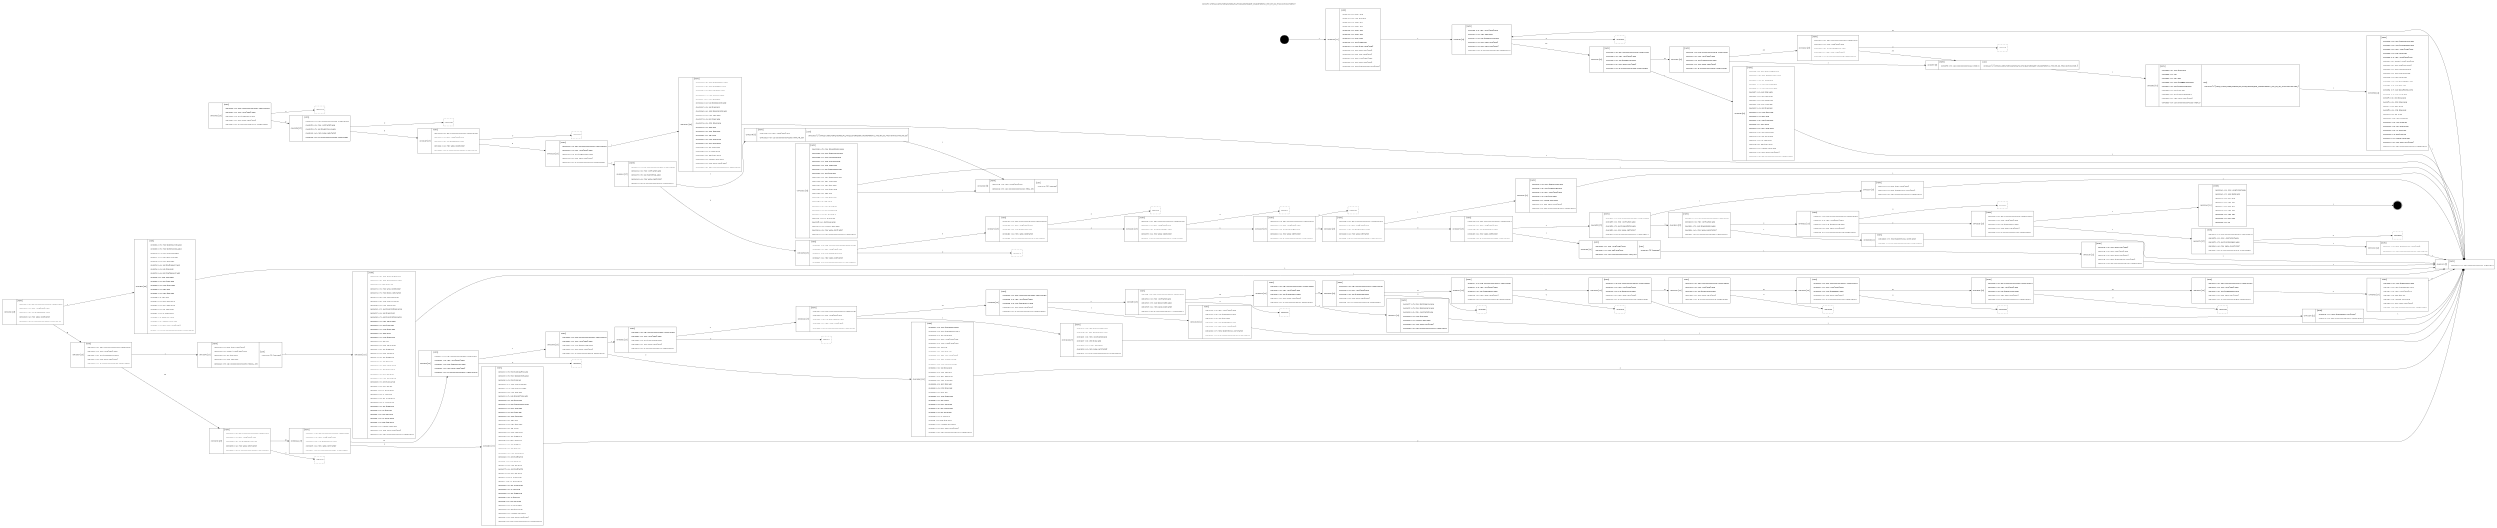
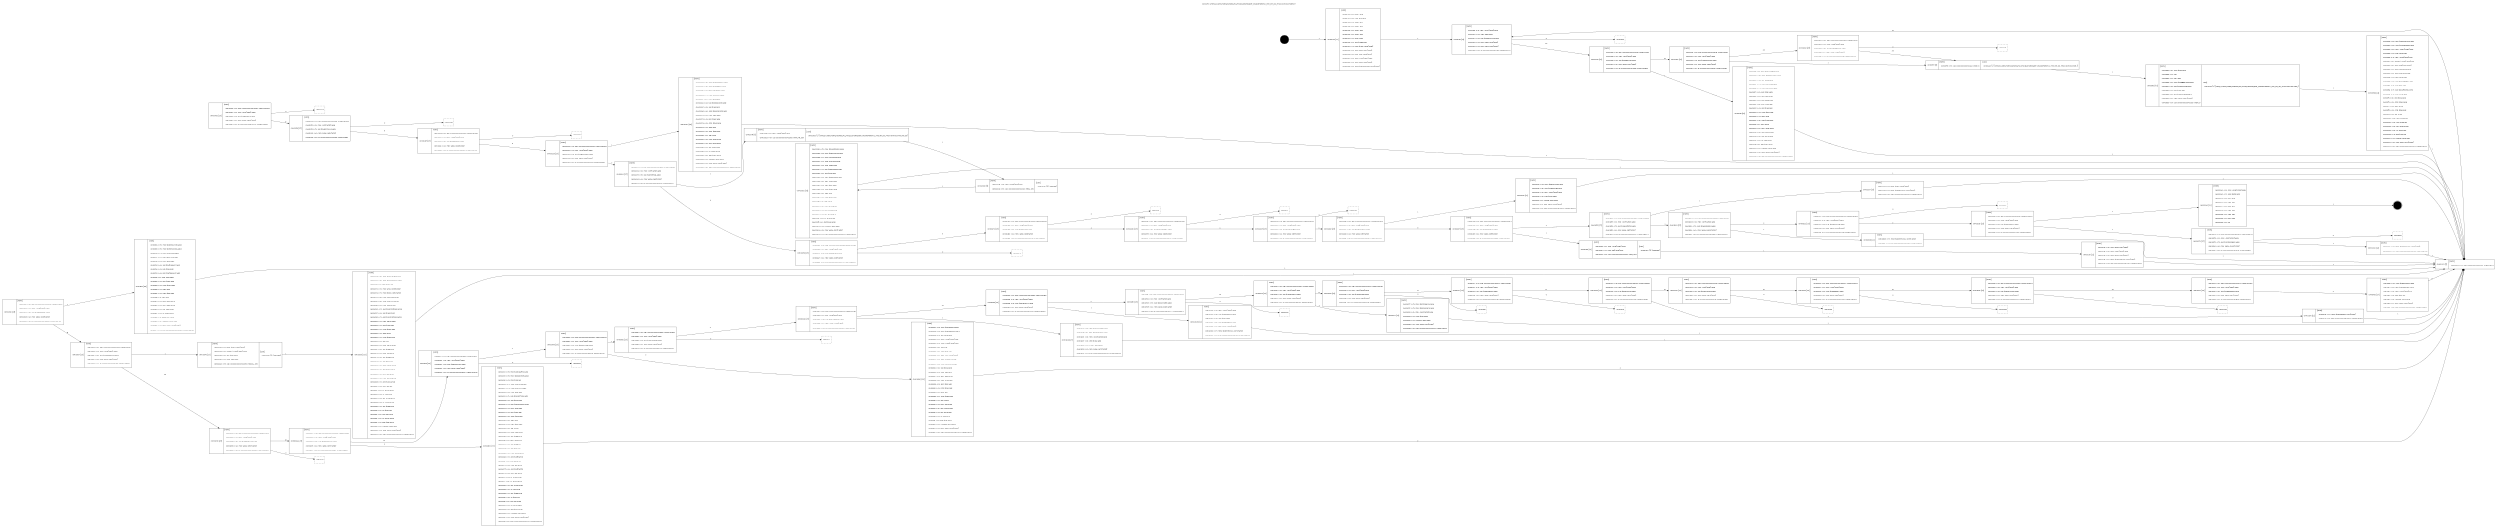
(916, 193) -> (917, 189)
